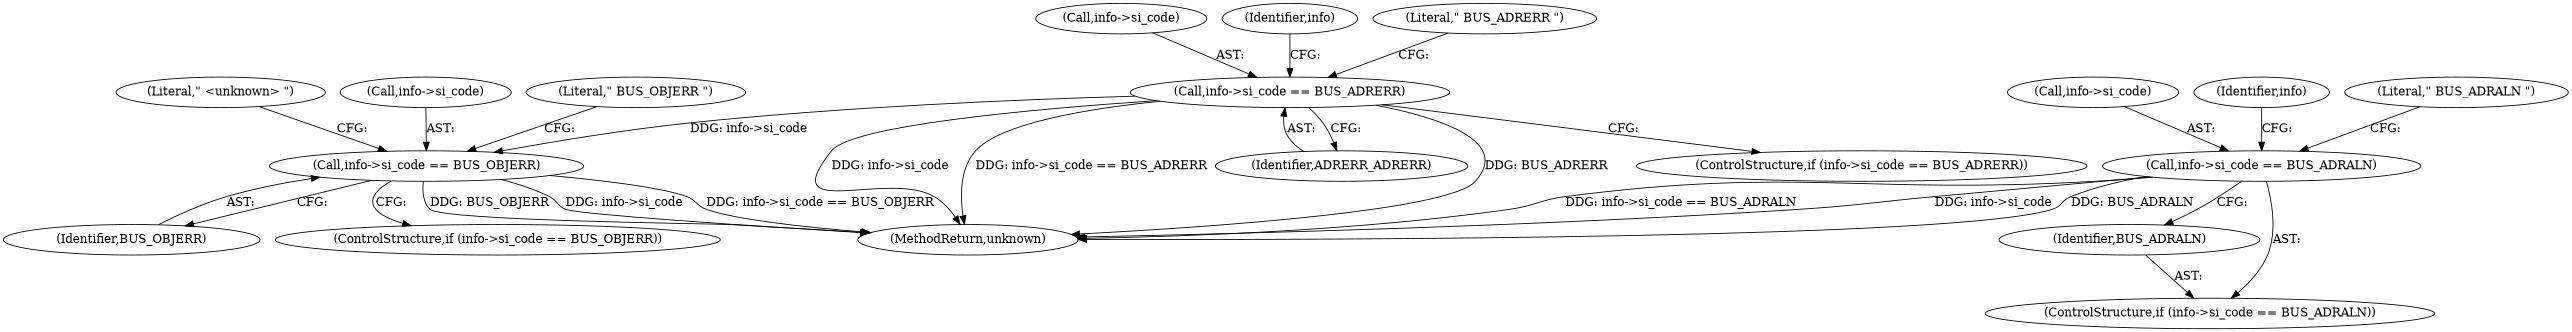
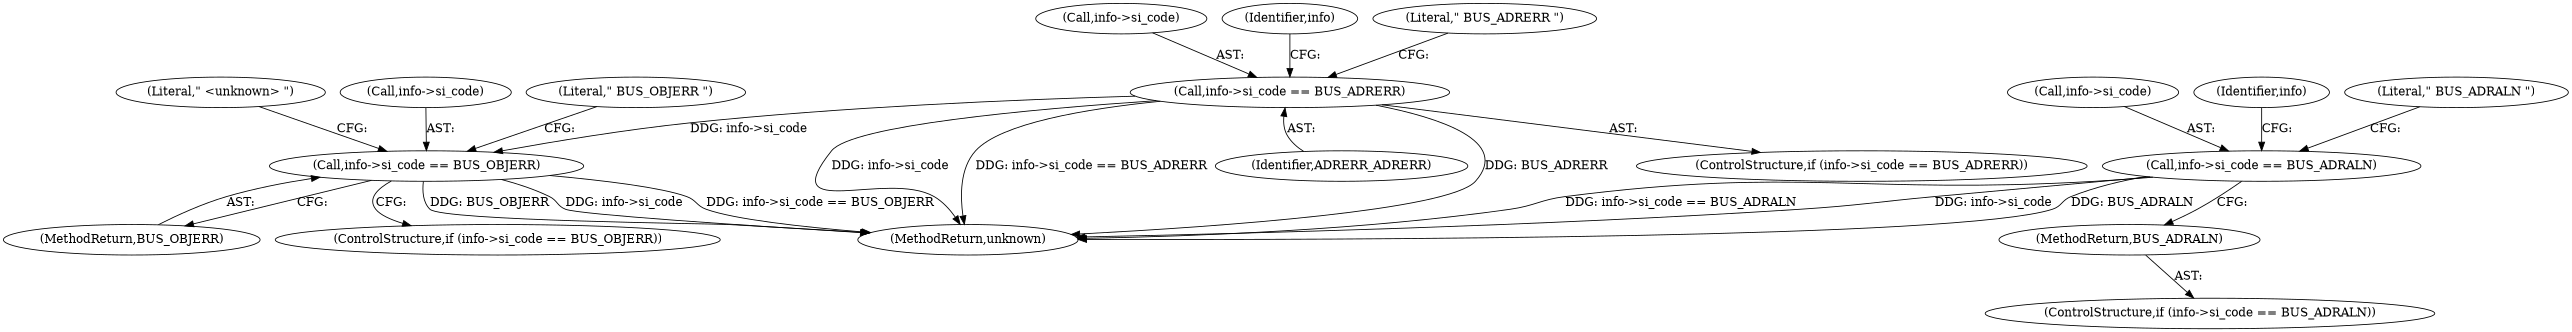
(1323, 124) -> none
(1625, 129) -> (1625, 129)
(132, 240) -> (132, 240)
(2129, 240) -> (2129, 240)
(2271, 242) -> none
